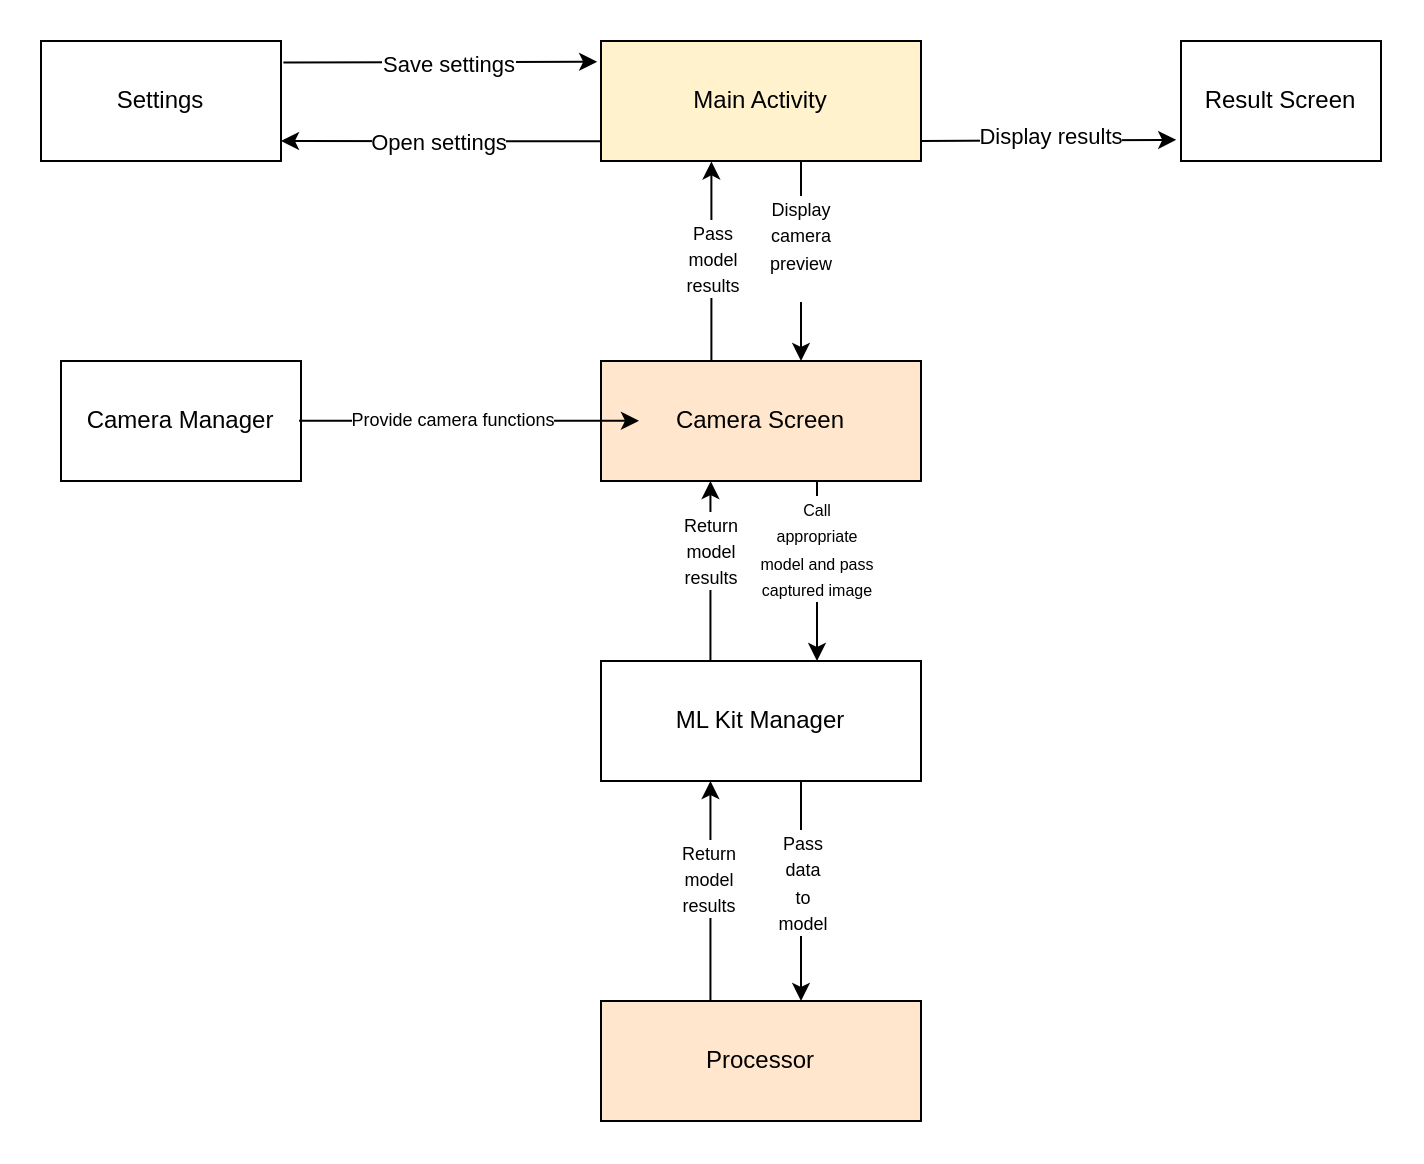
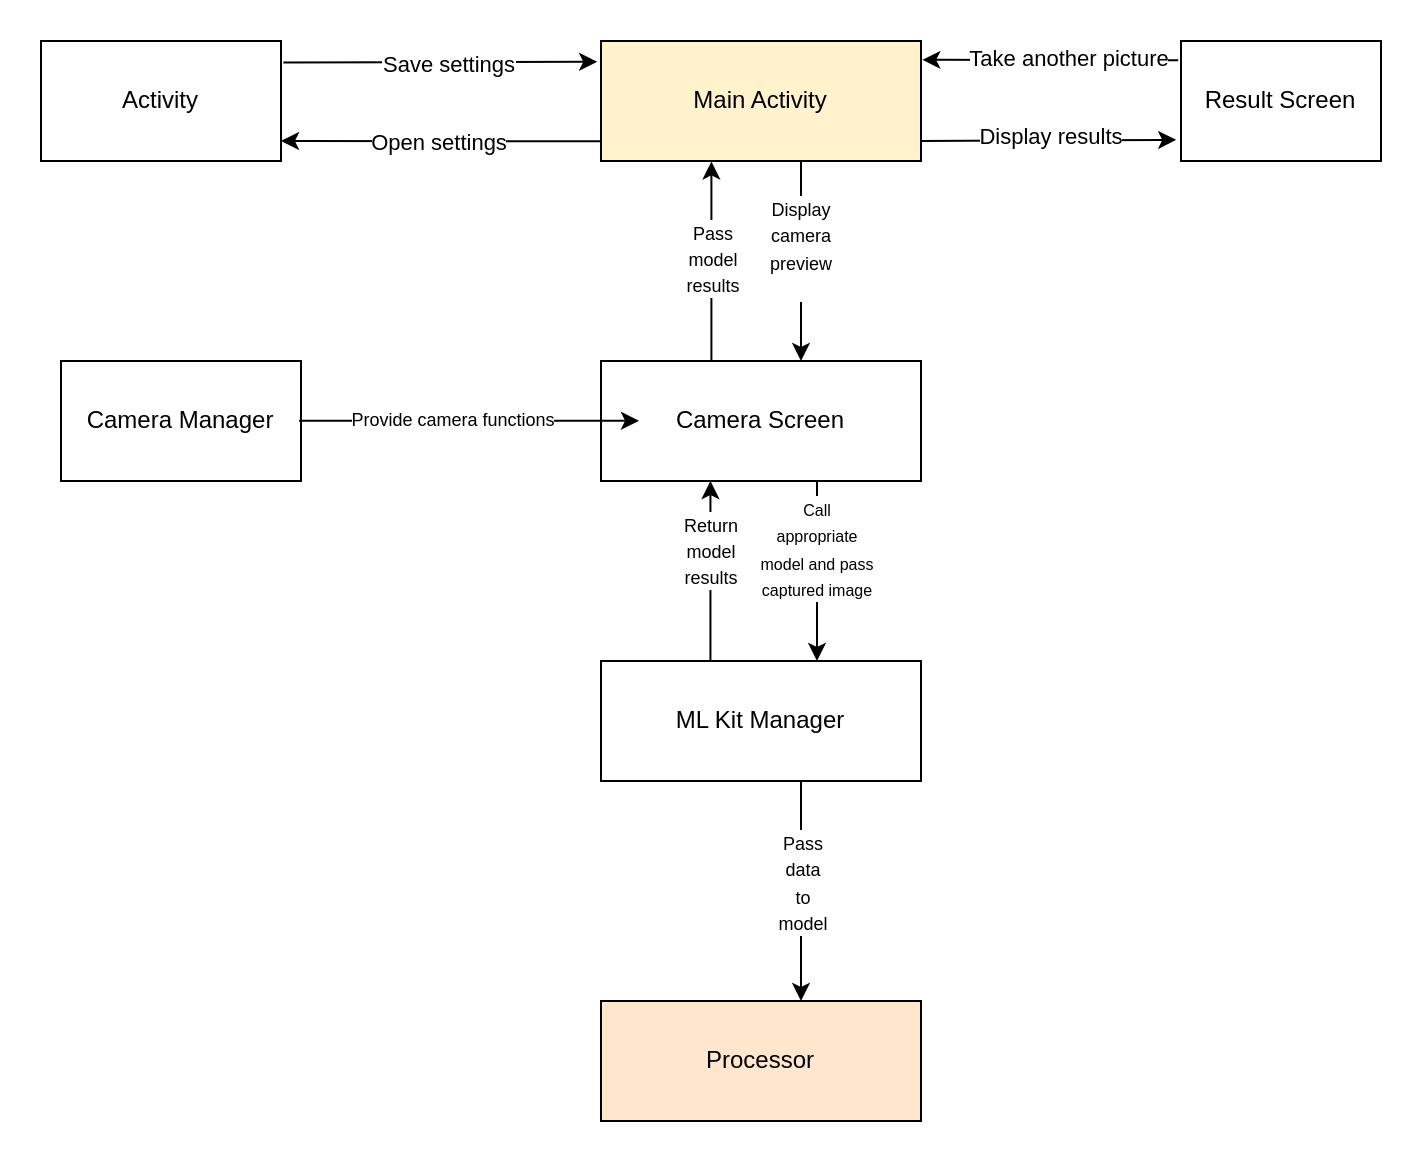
none -> (1015, 60)
(161, 101) -> (161, 101)
(761, 421) -> (761, 421)
(710, 951) -> none
